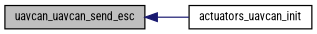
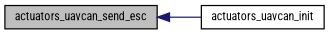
(75, 17) -> (81, 17)
